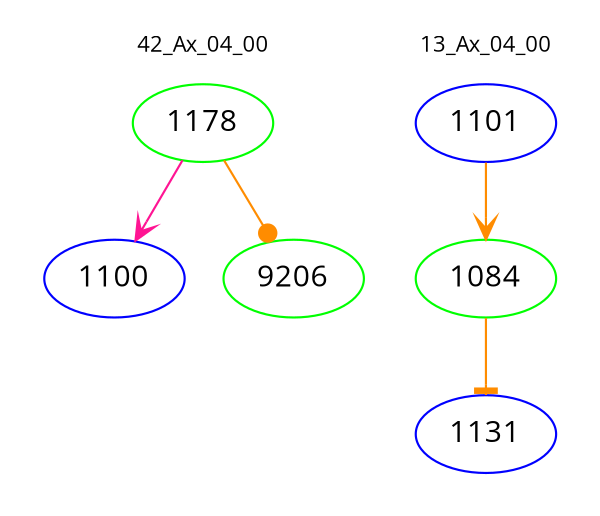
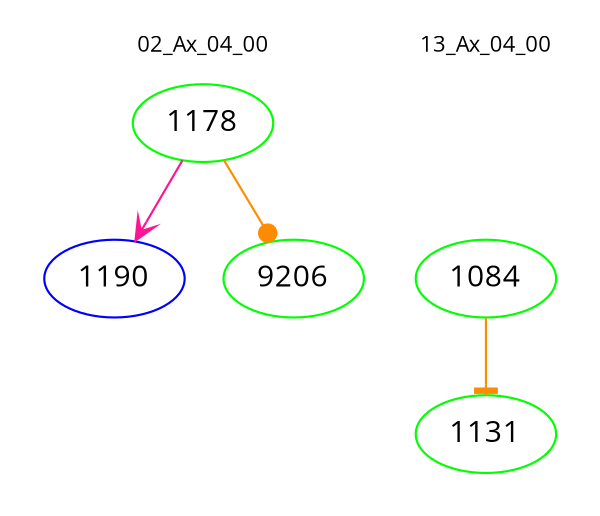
(203, 46) -> (203, 46)
(486, 123) -> none
(114, 279) -> (114, 279)
(486, 434) -> (486, 434)
